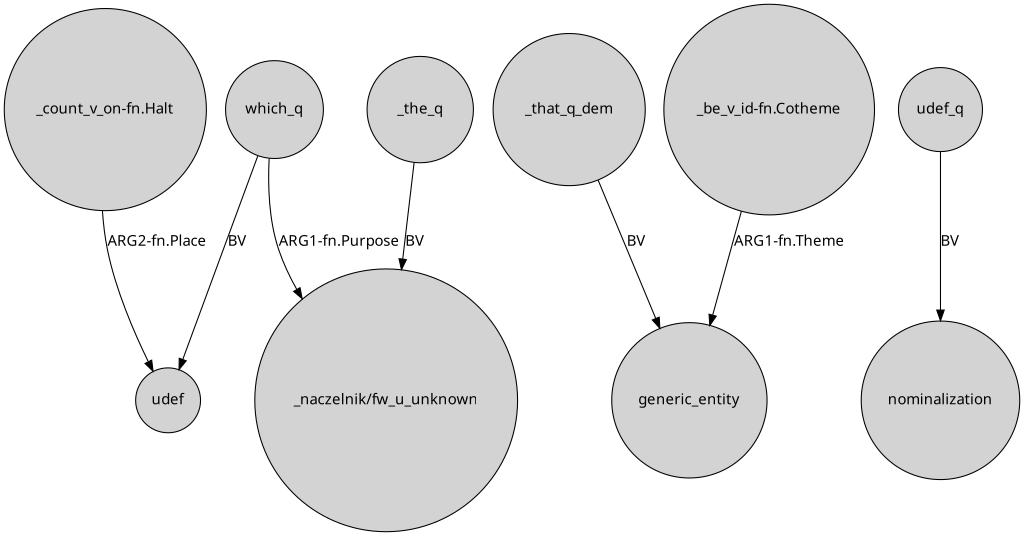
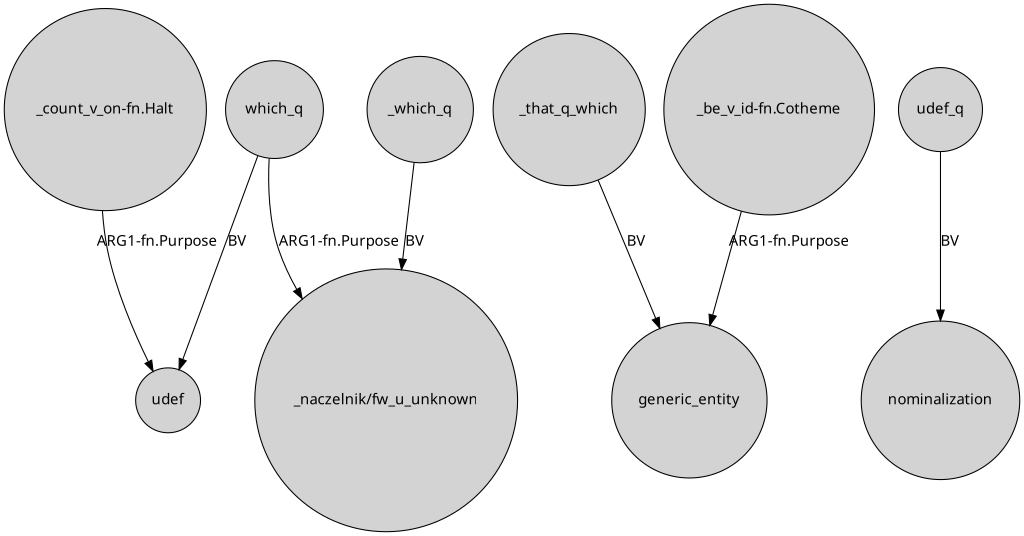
(420, 110) -> (420, 110)
(569, 110) -> (569, 110)
(157, 242) -> (157, 242)
(789, 242) -> (789, 242)
